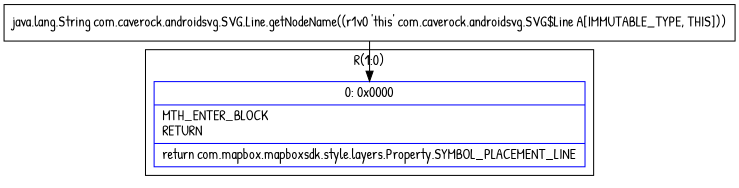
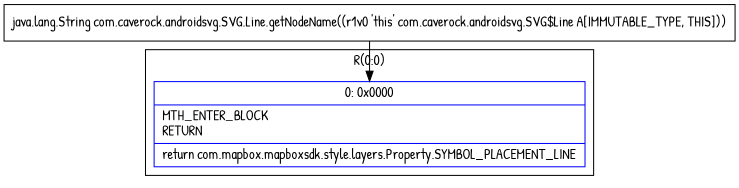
(370, 61) -> (370, 61)
